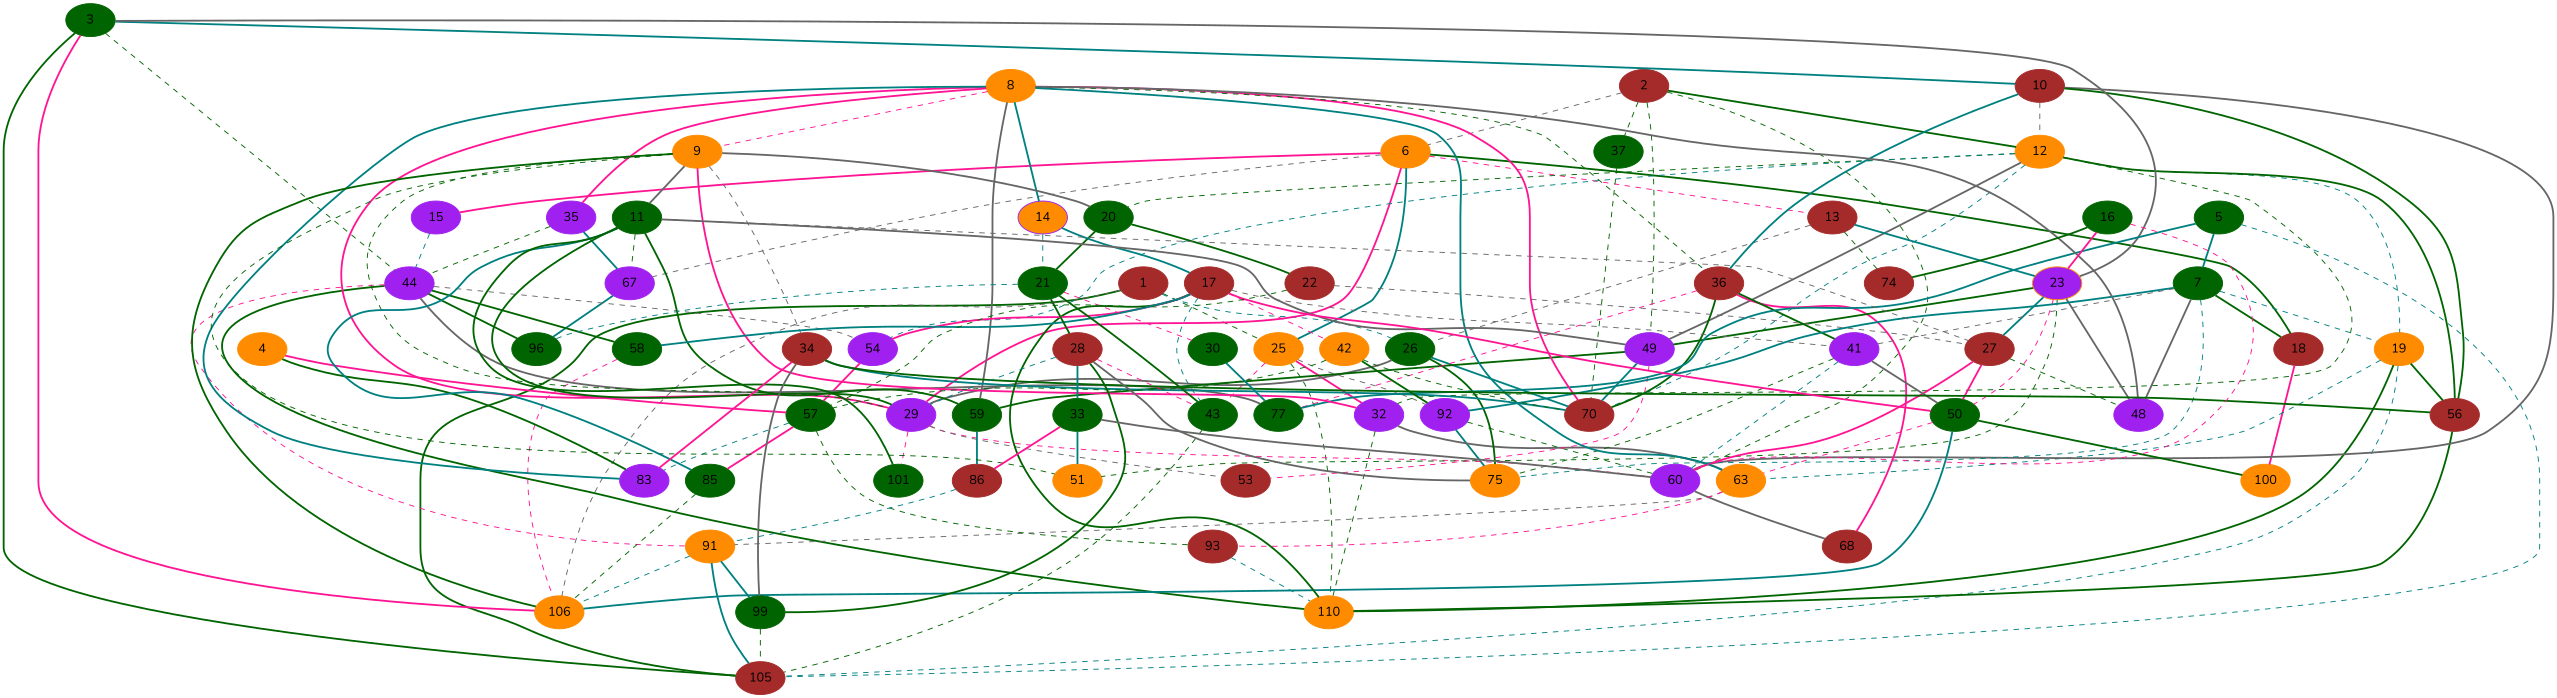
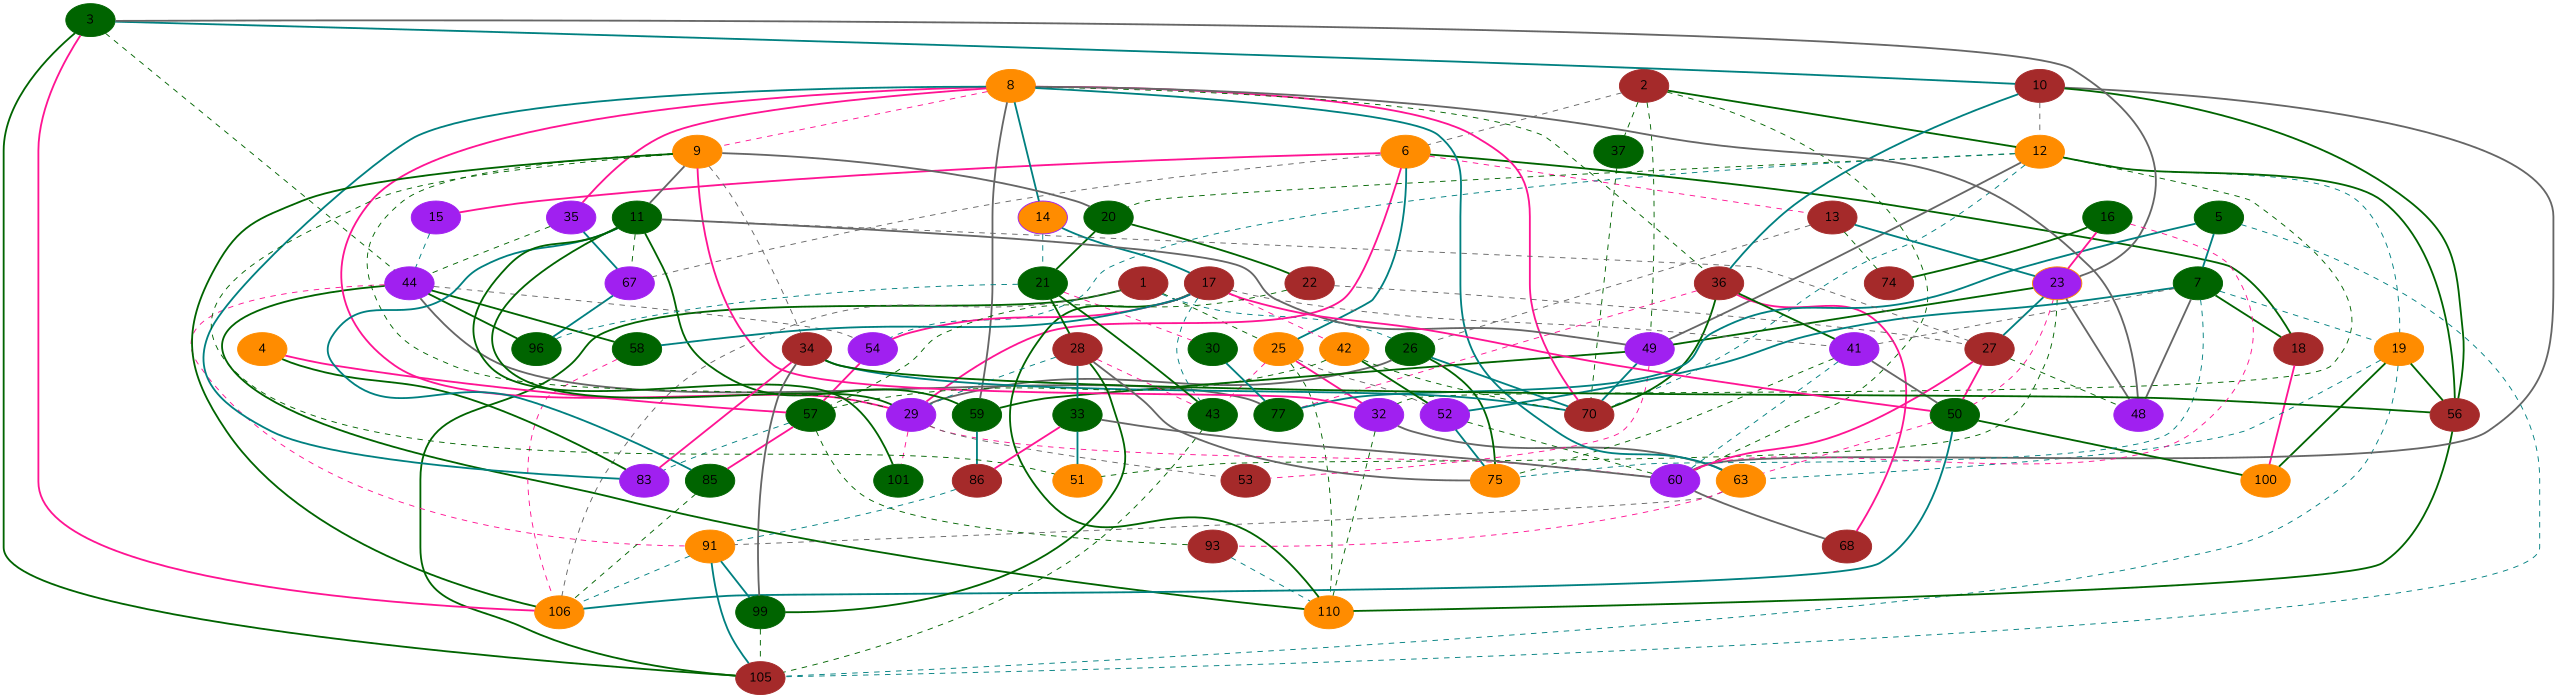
(1445, 415) -> (1445, 415)
(1914, 583) -> (2332, 415)
